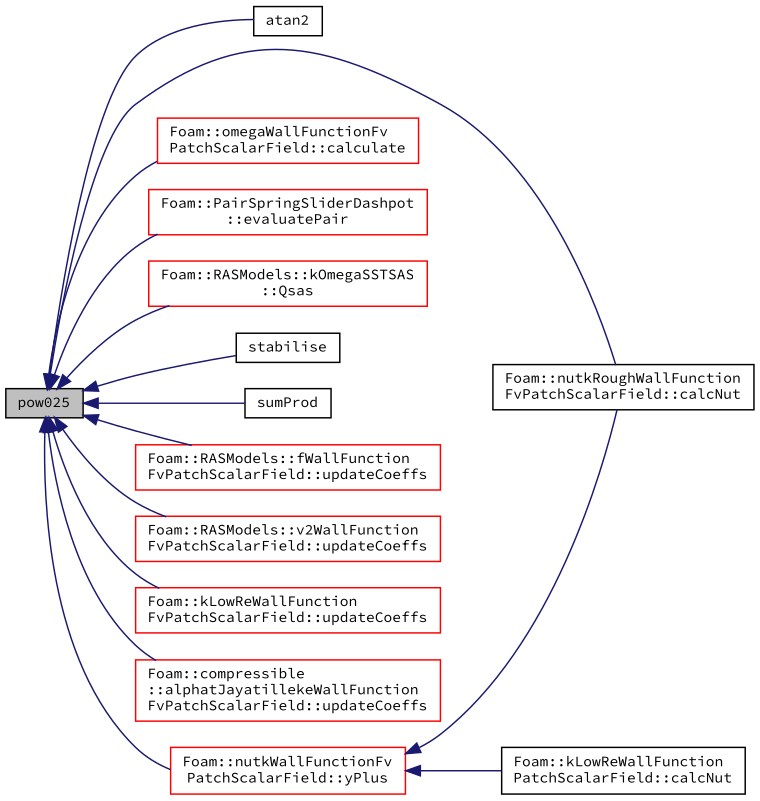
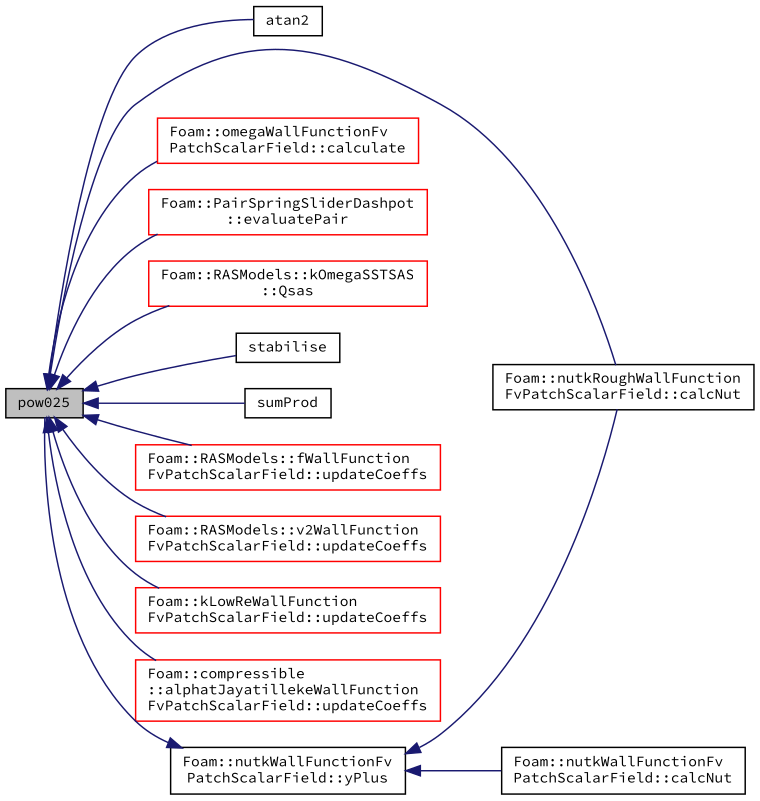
(66, 619) -> (66, 597)
(288, 771) -> (288, 771)
(623, 771) -> (623, 771)
